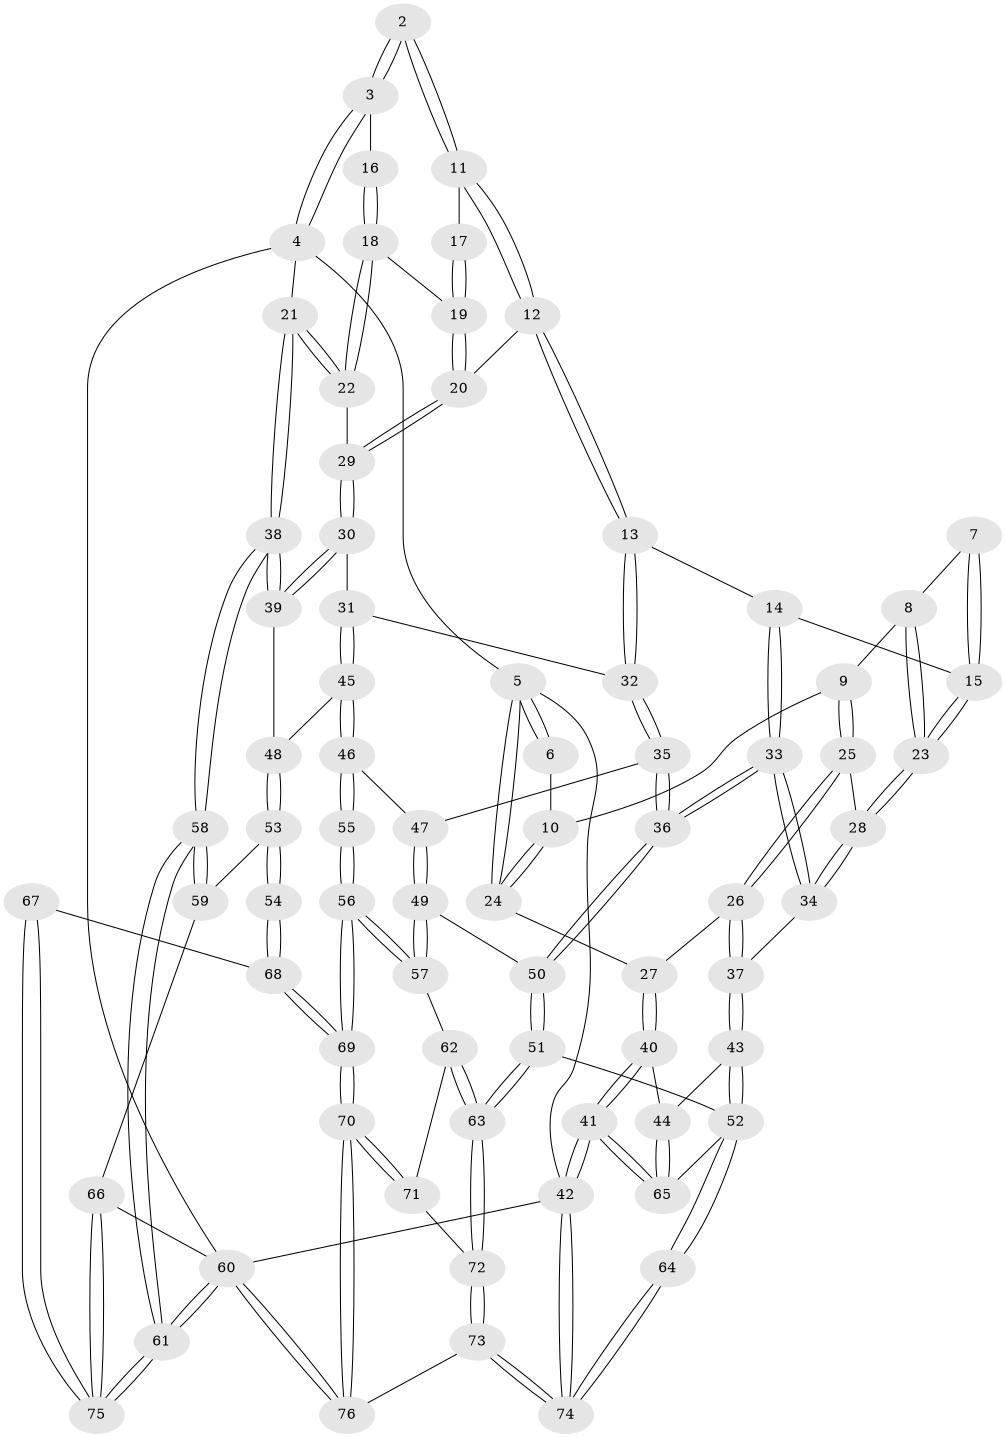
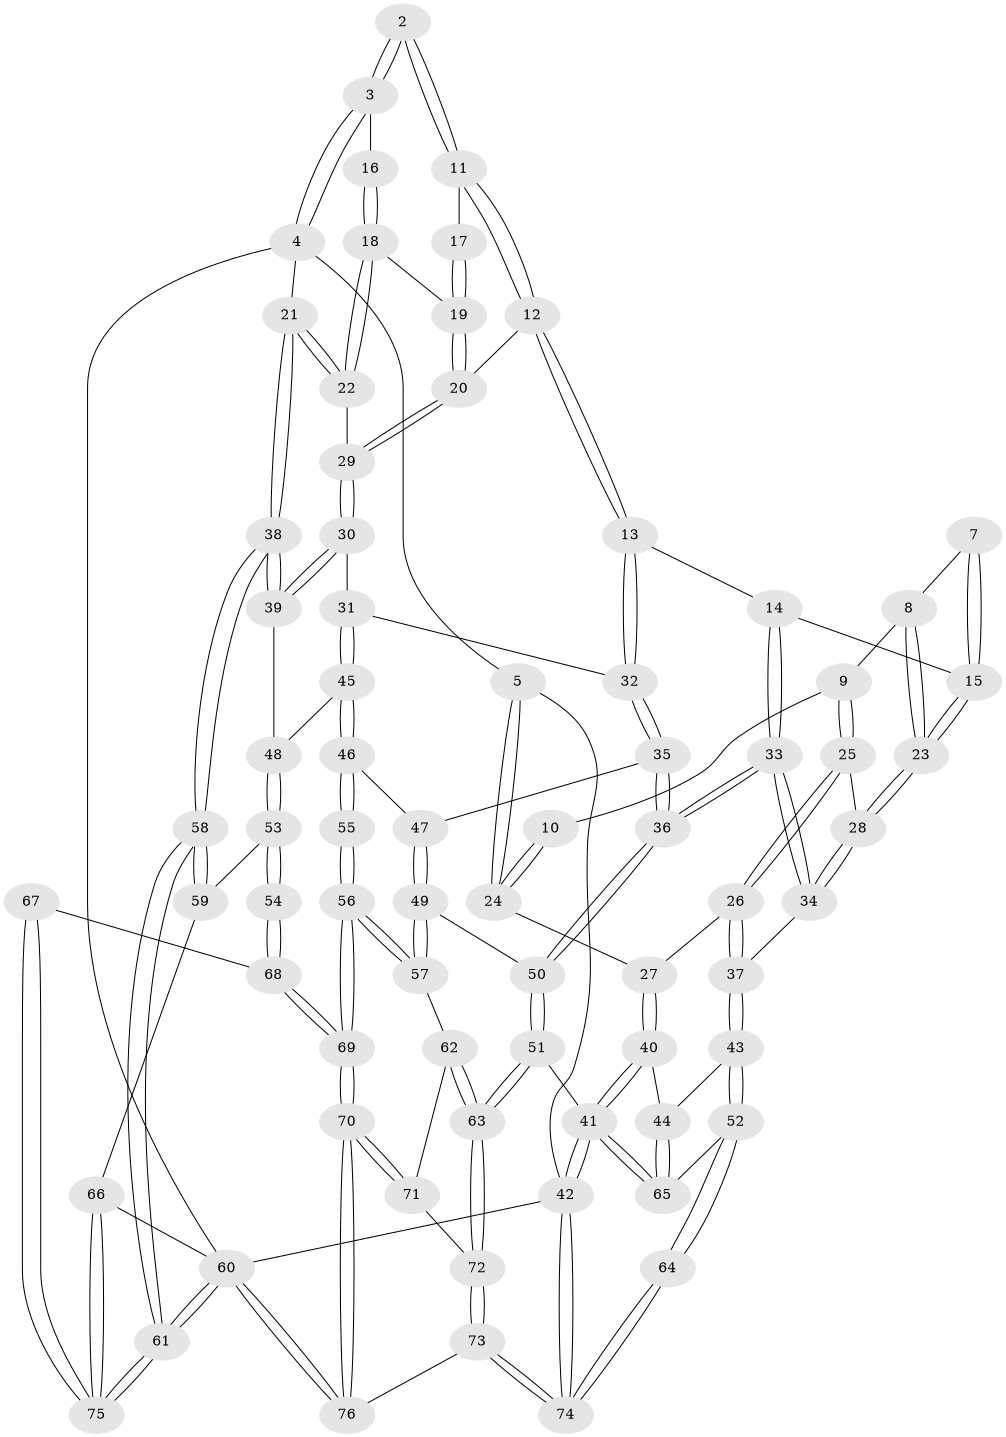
(551, 755) -> none
(639, 1081) -> (567, 1090)
